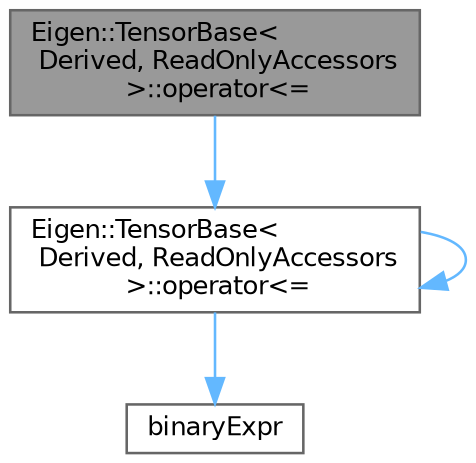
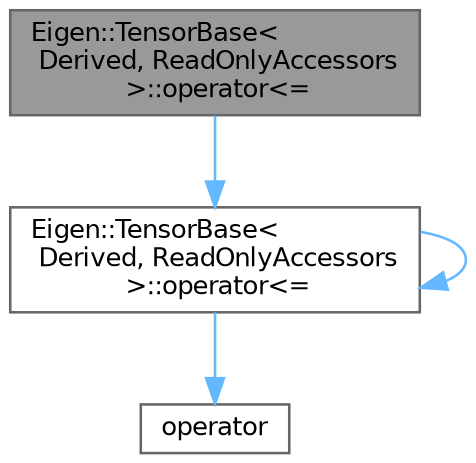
(215, 429) -> (215, 429)
